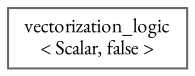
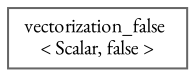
(98, 38) -> (98, 38)
